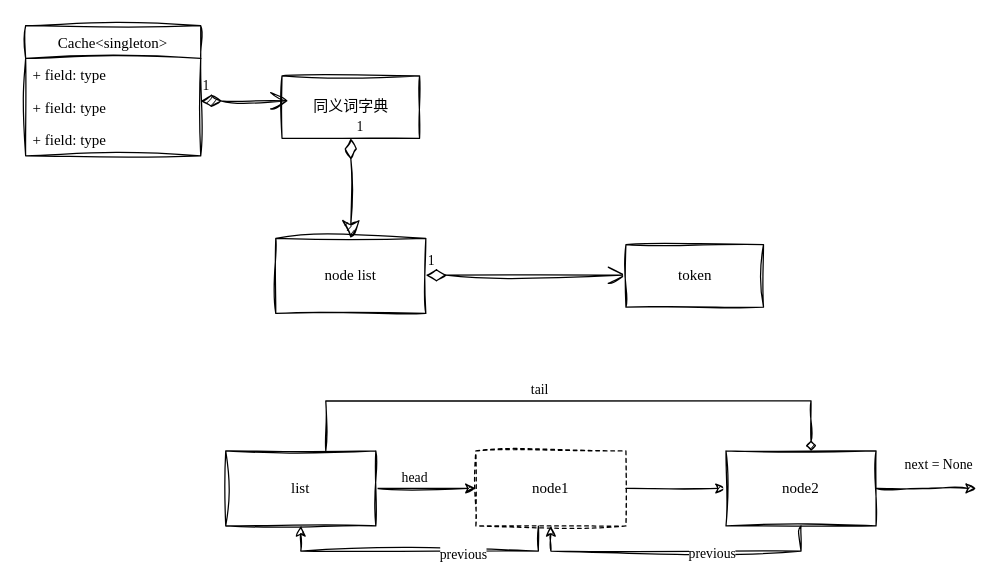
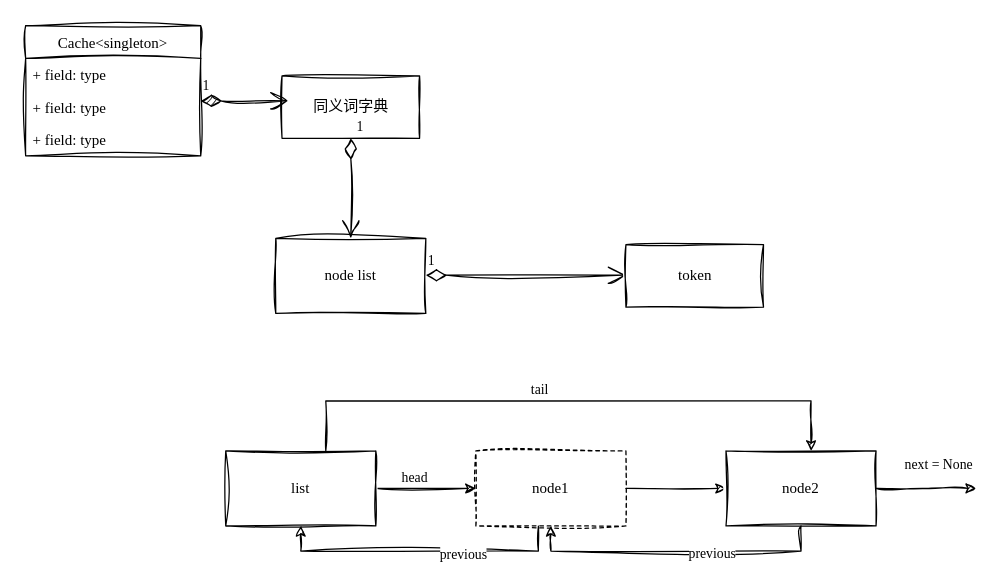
(351, 217) -> (351, 221)
(811, 440) -> (811, 441)
